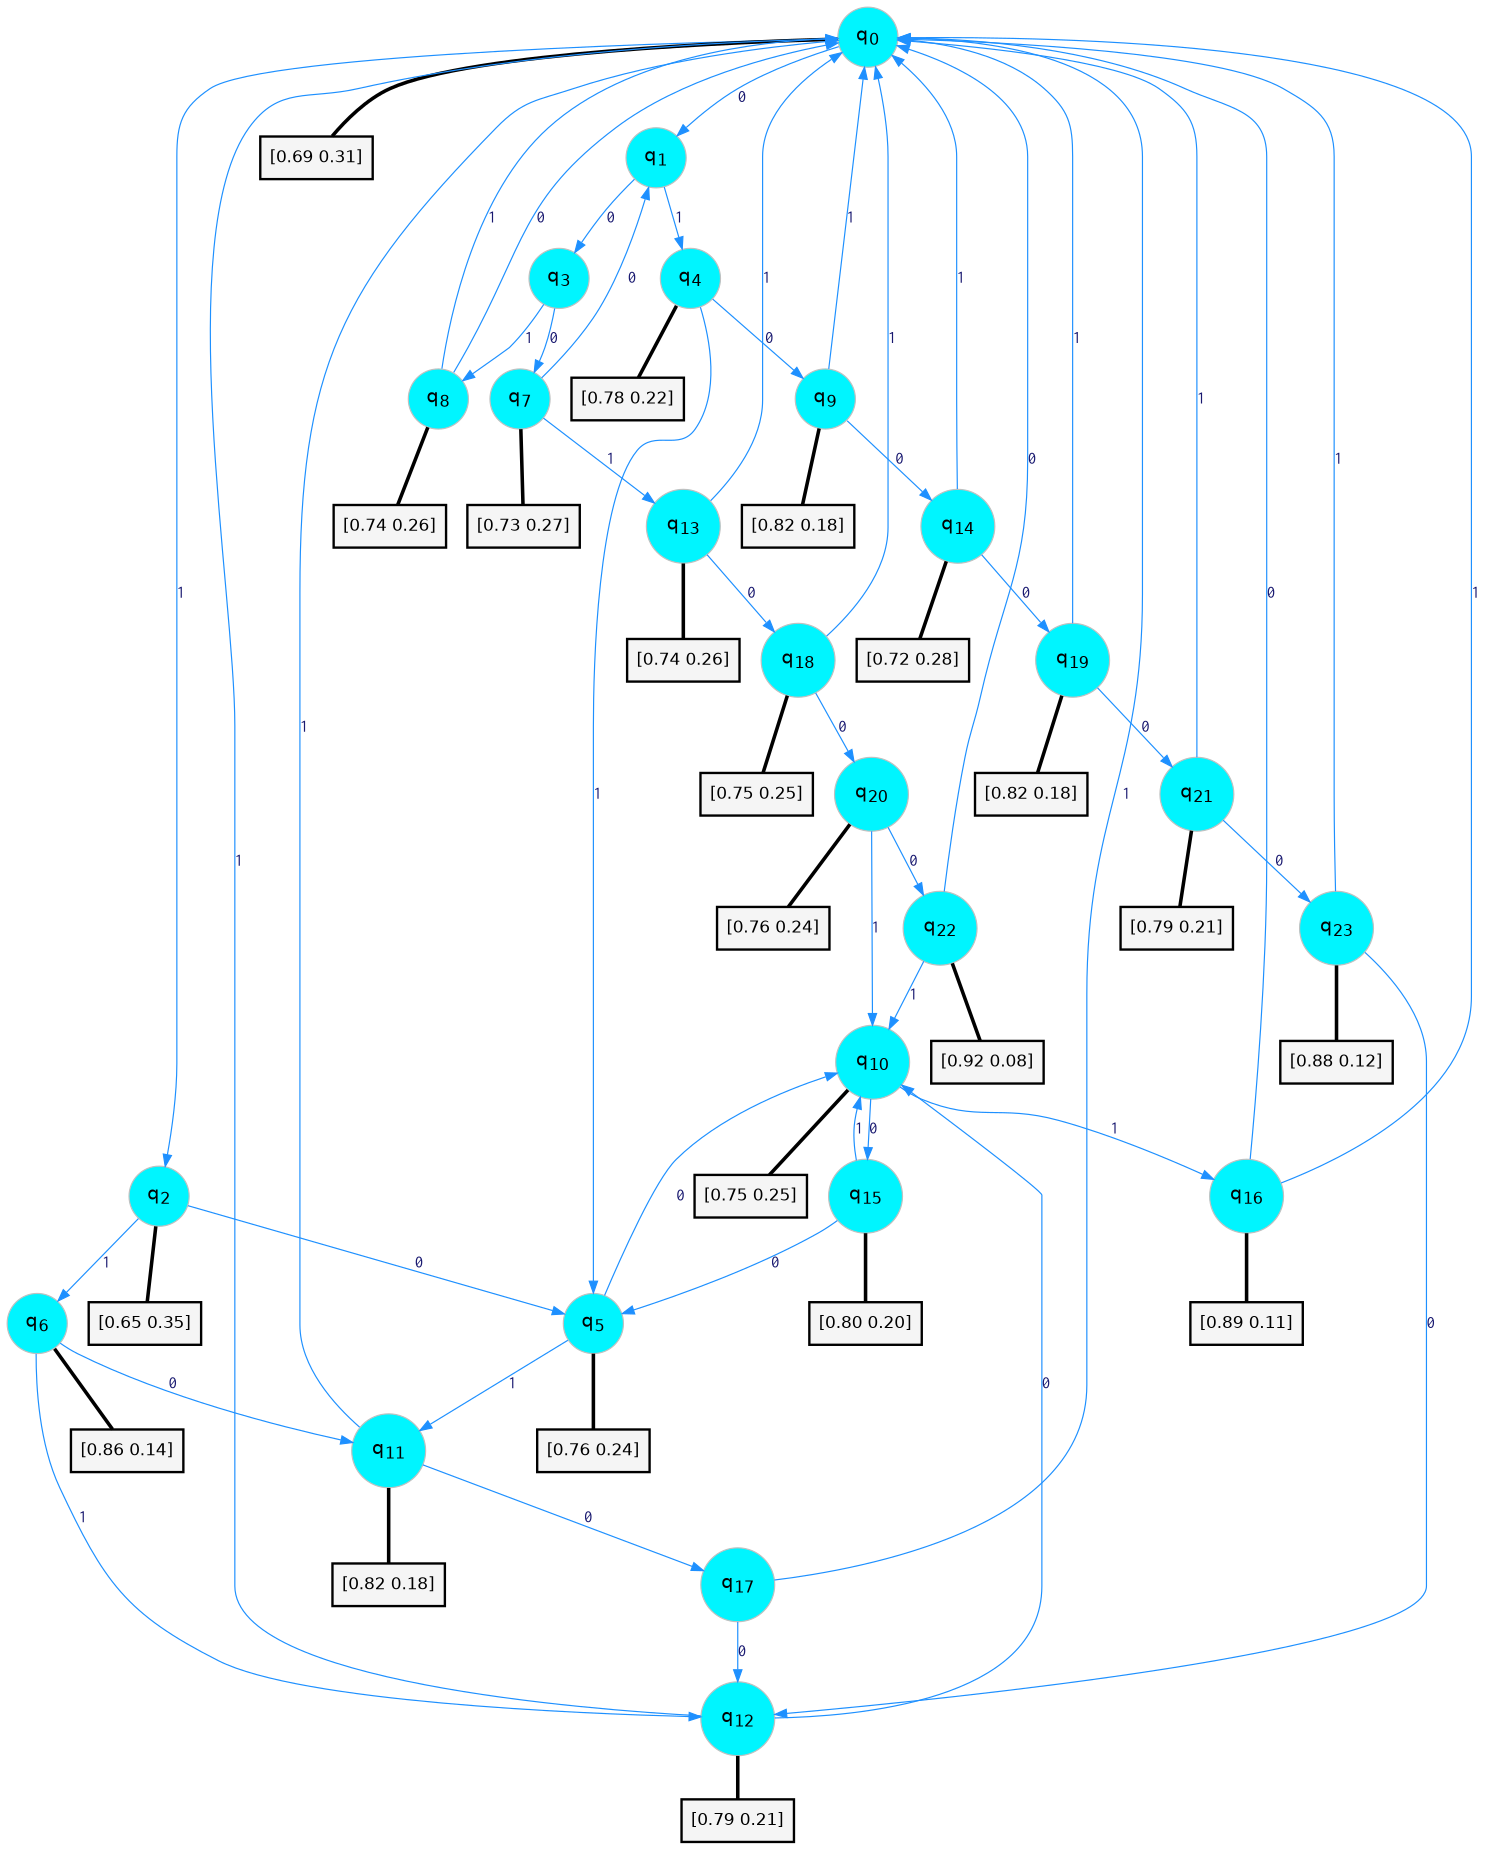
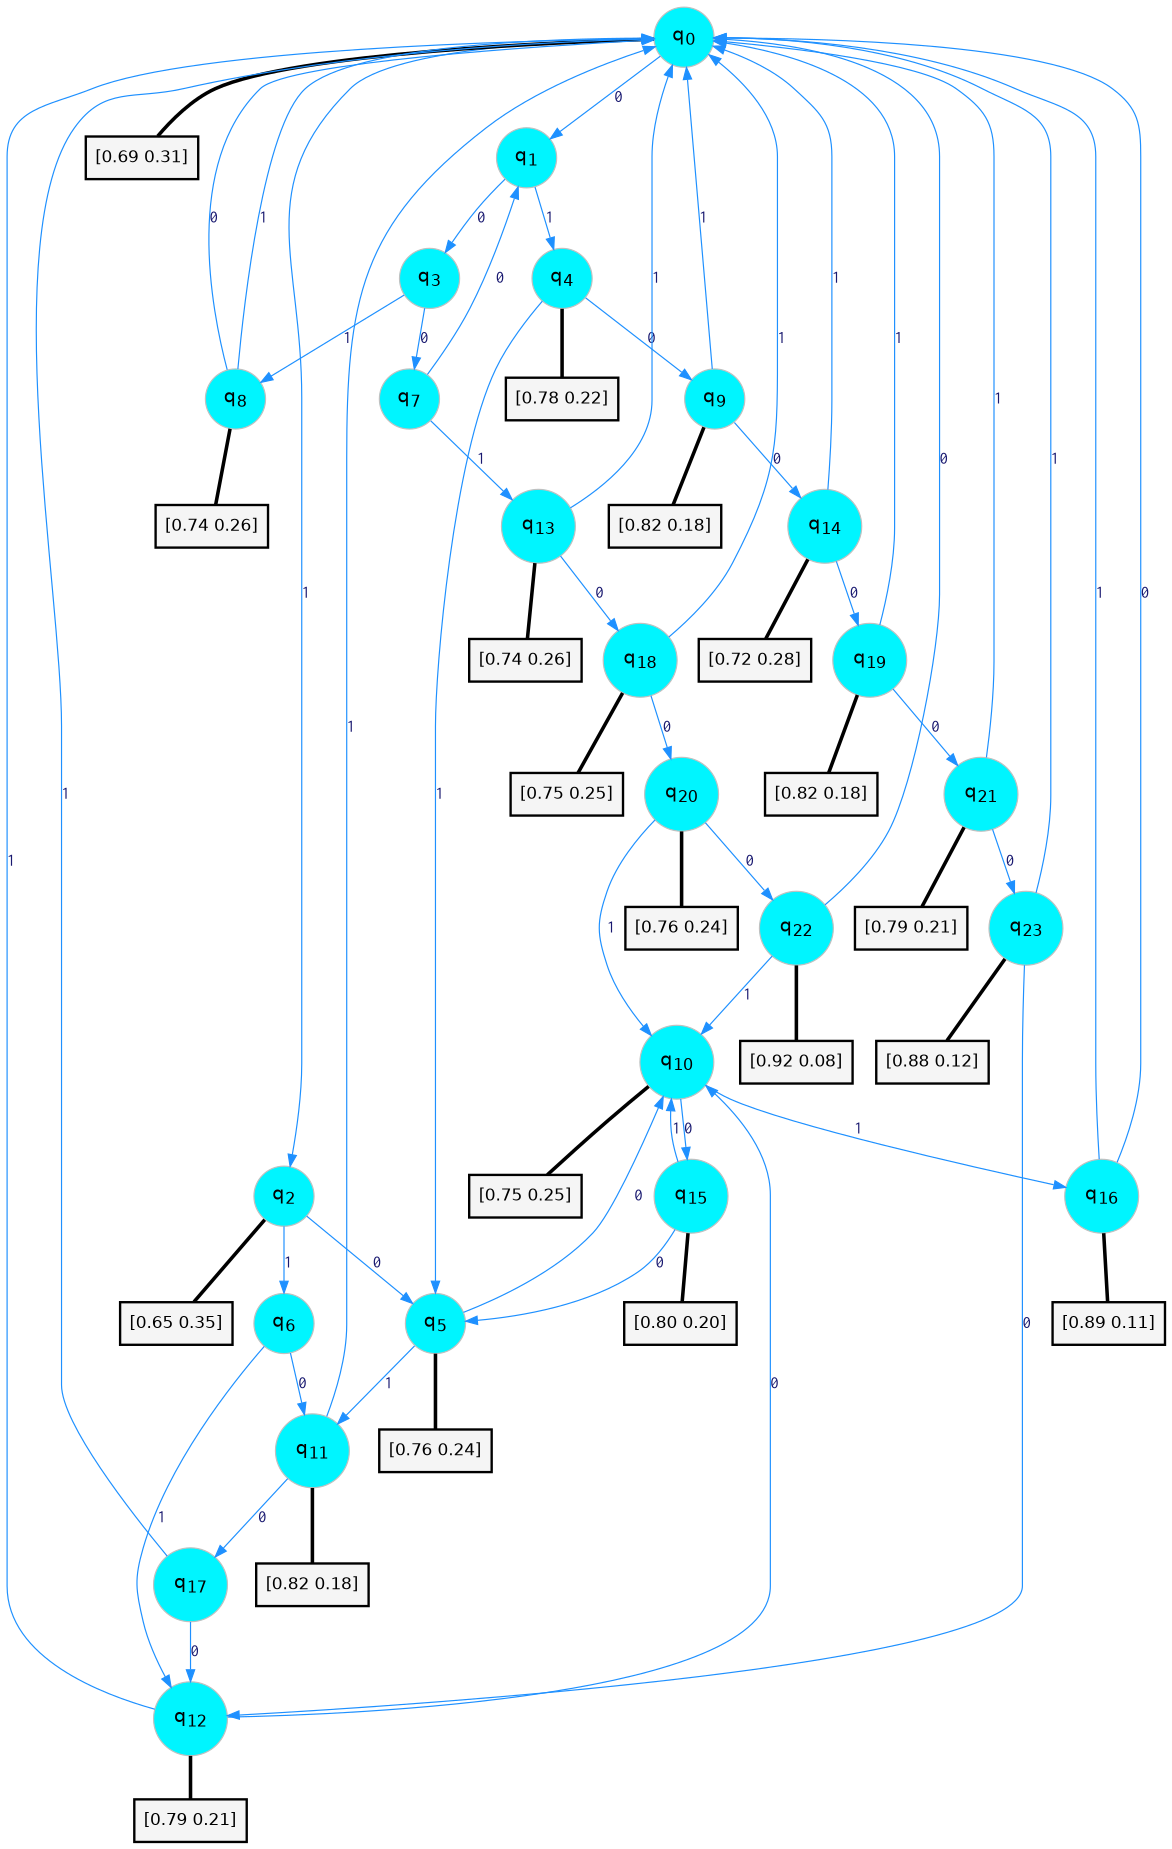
(524, 526) -> none
(127, 1451) -> none
